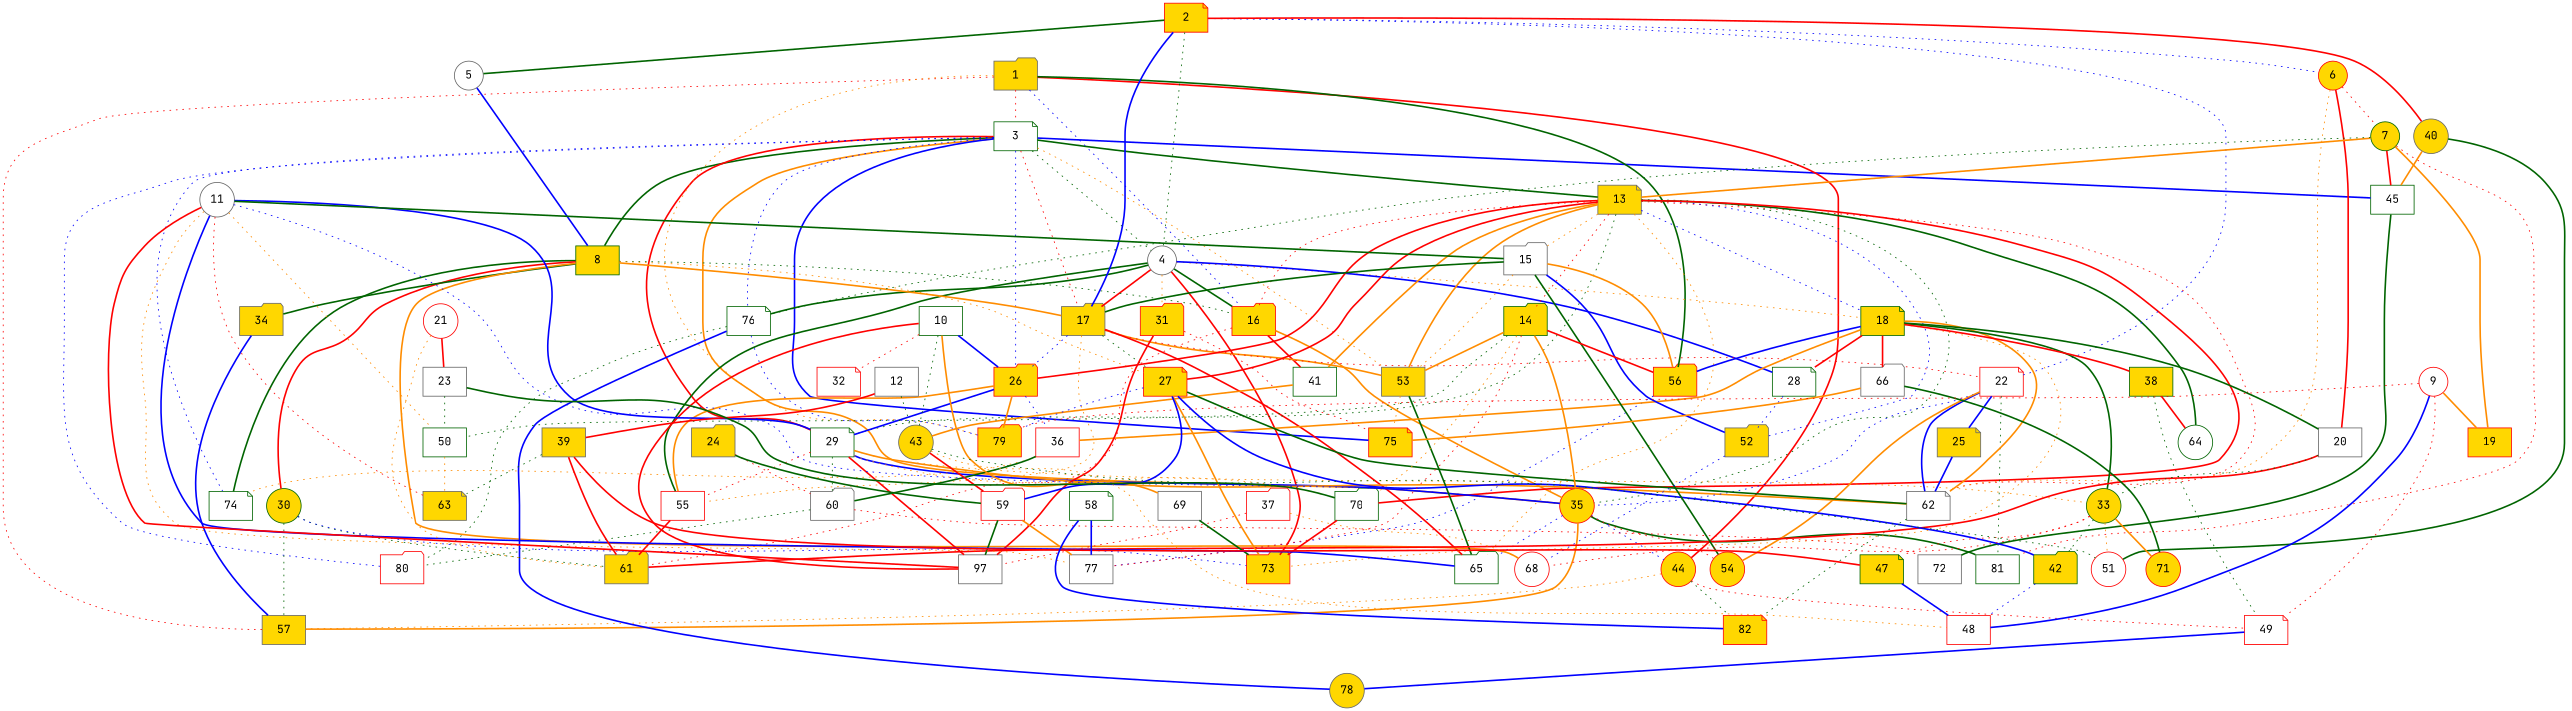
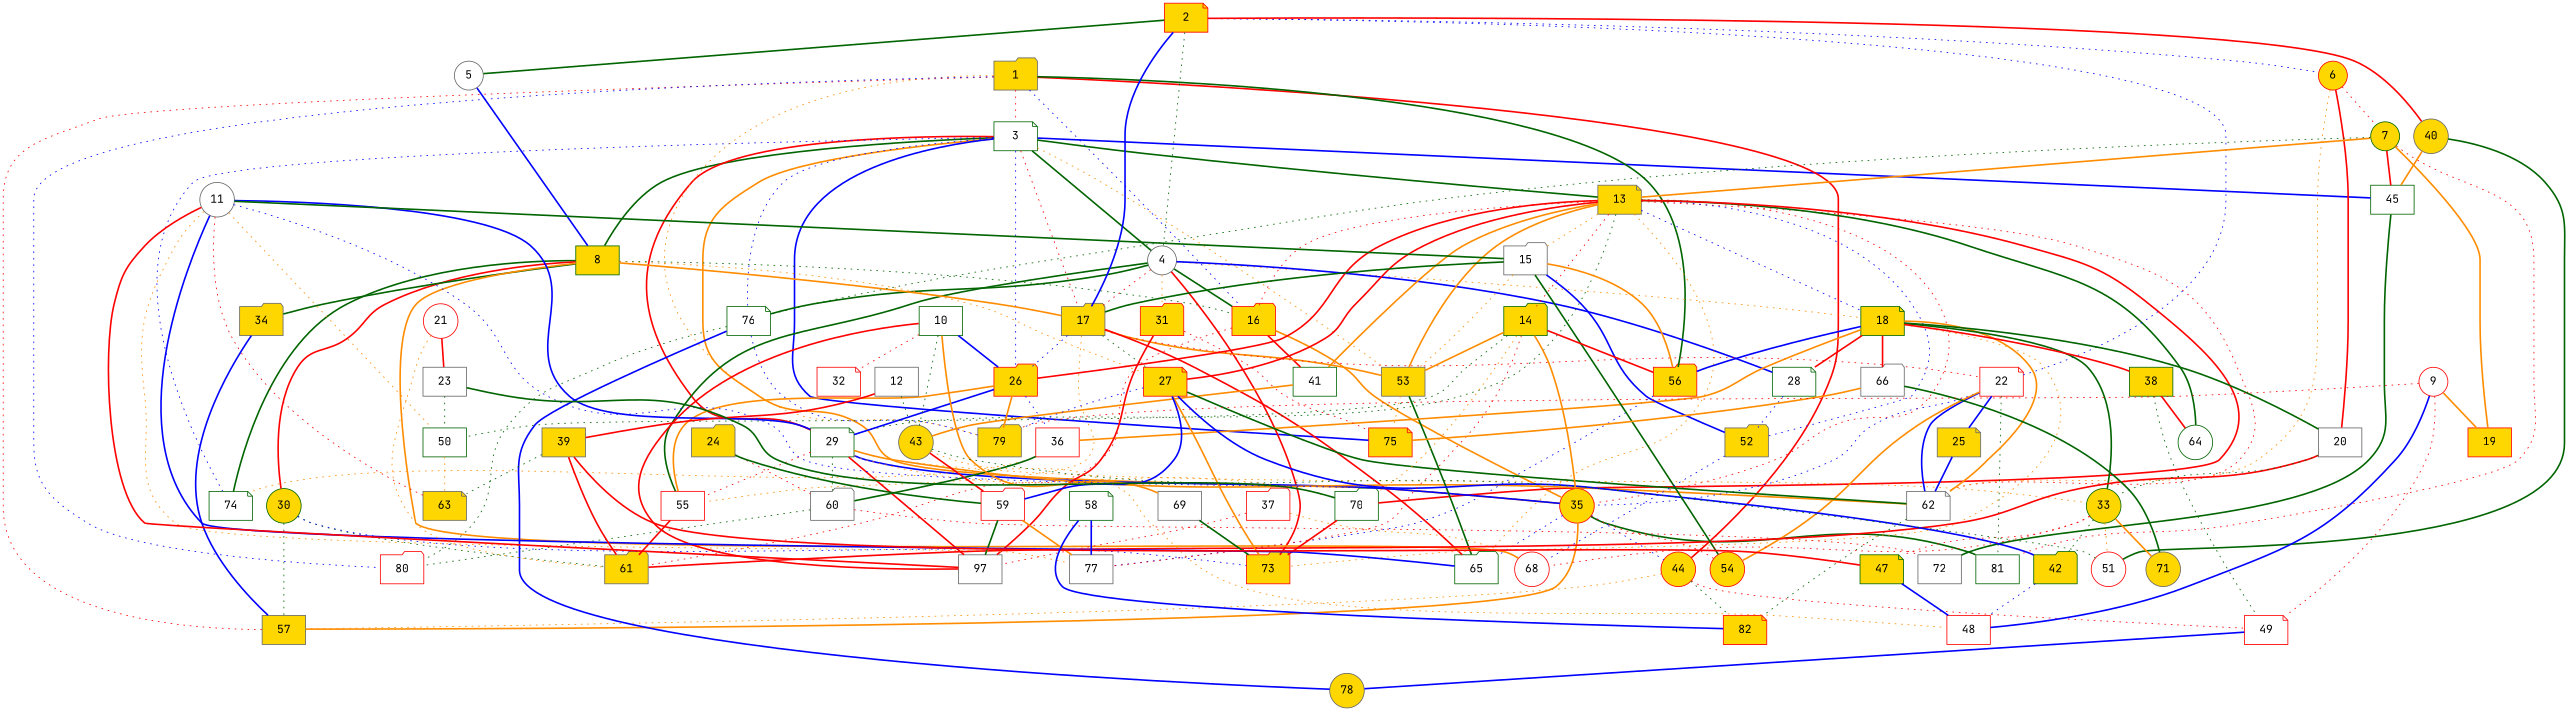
(164, 184) -> (184, 135)
(1092, 201) -> (1092, 201)
(1126, 288) -> (1126, 288)
(1945, 366) -> (1945, 366)
(1000, 442) -> (1000, 442)
(2163, 569) -> (2163, 569)
